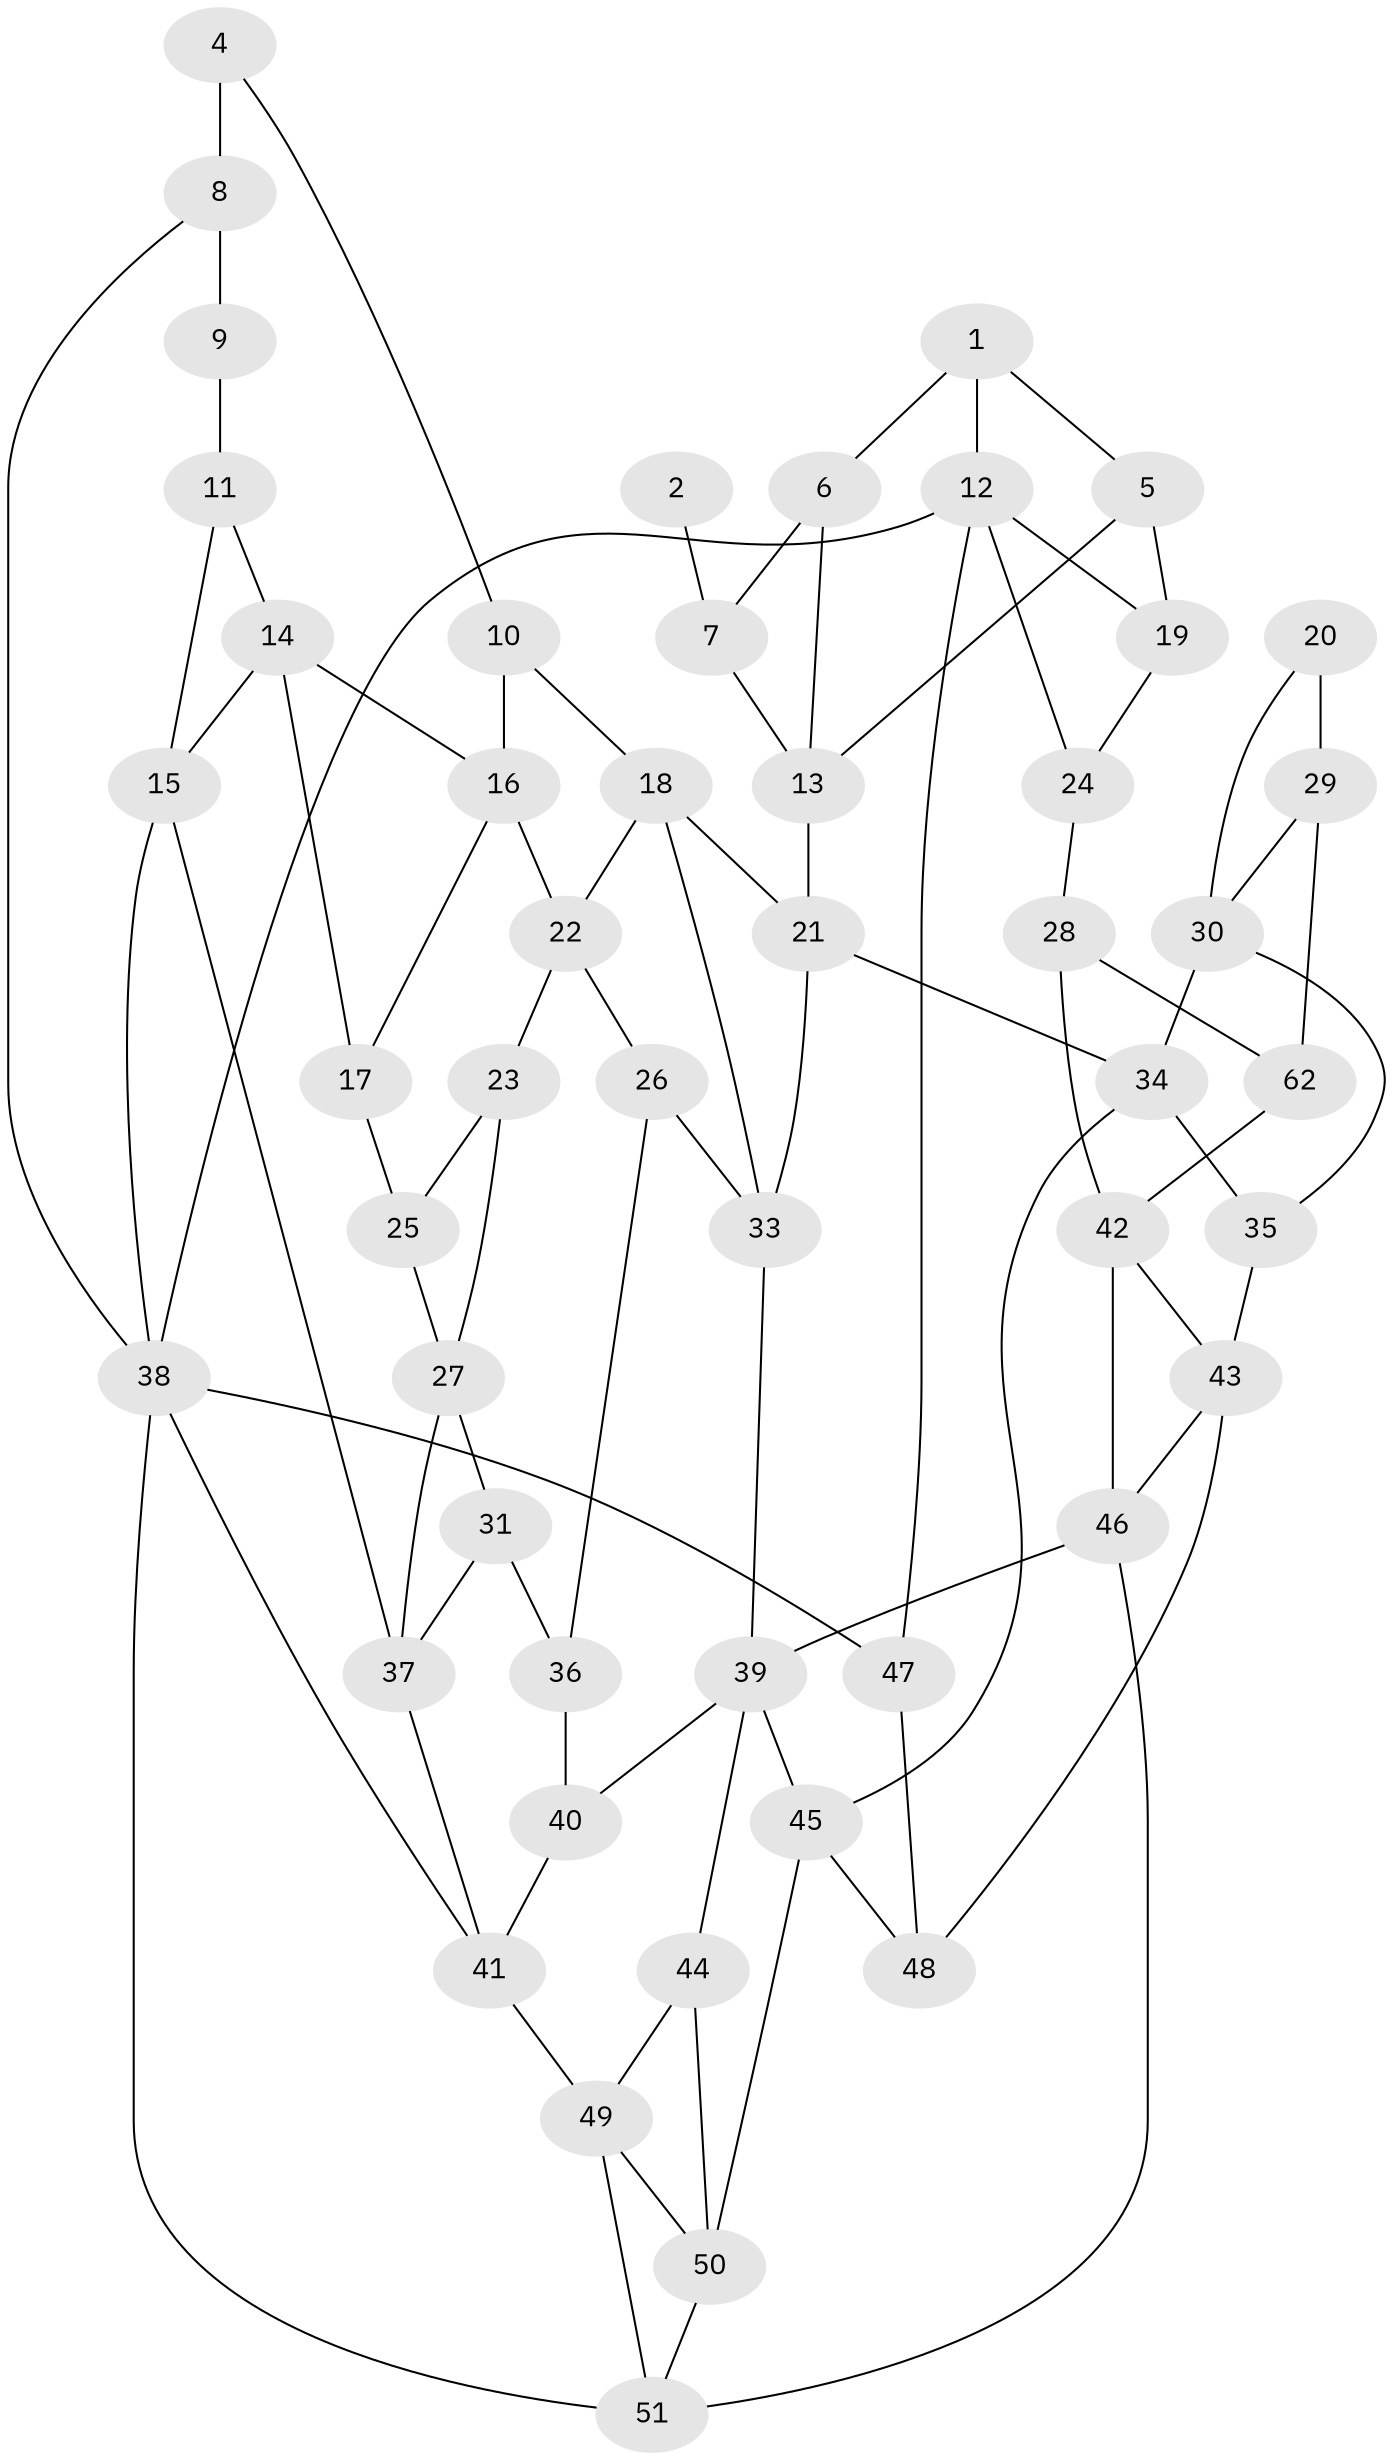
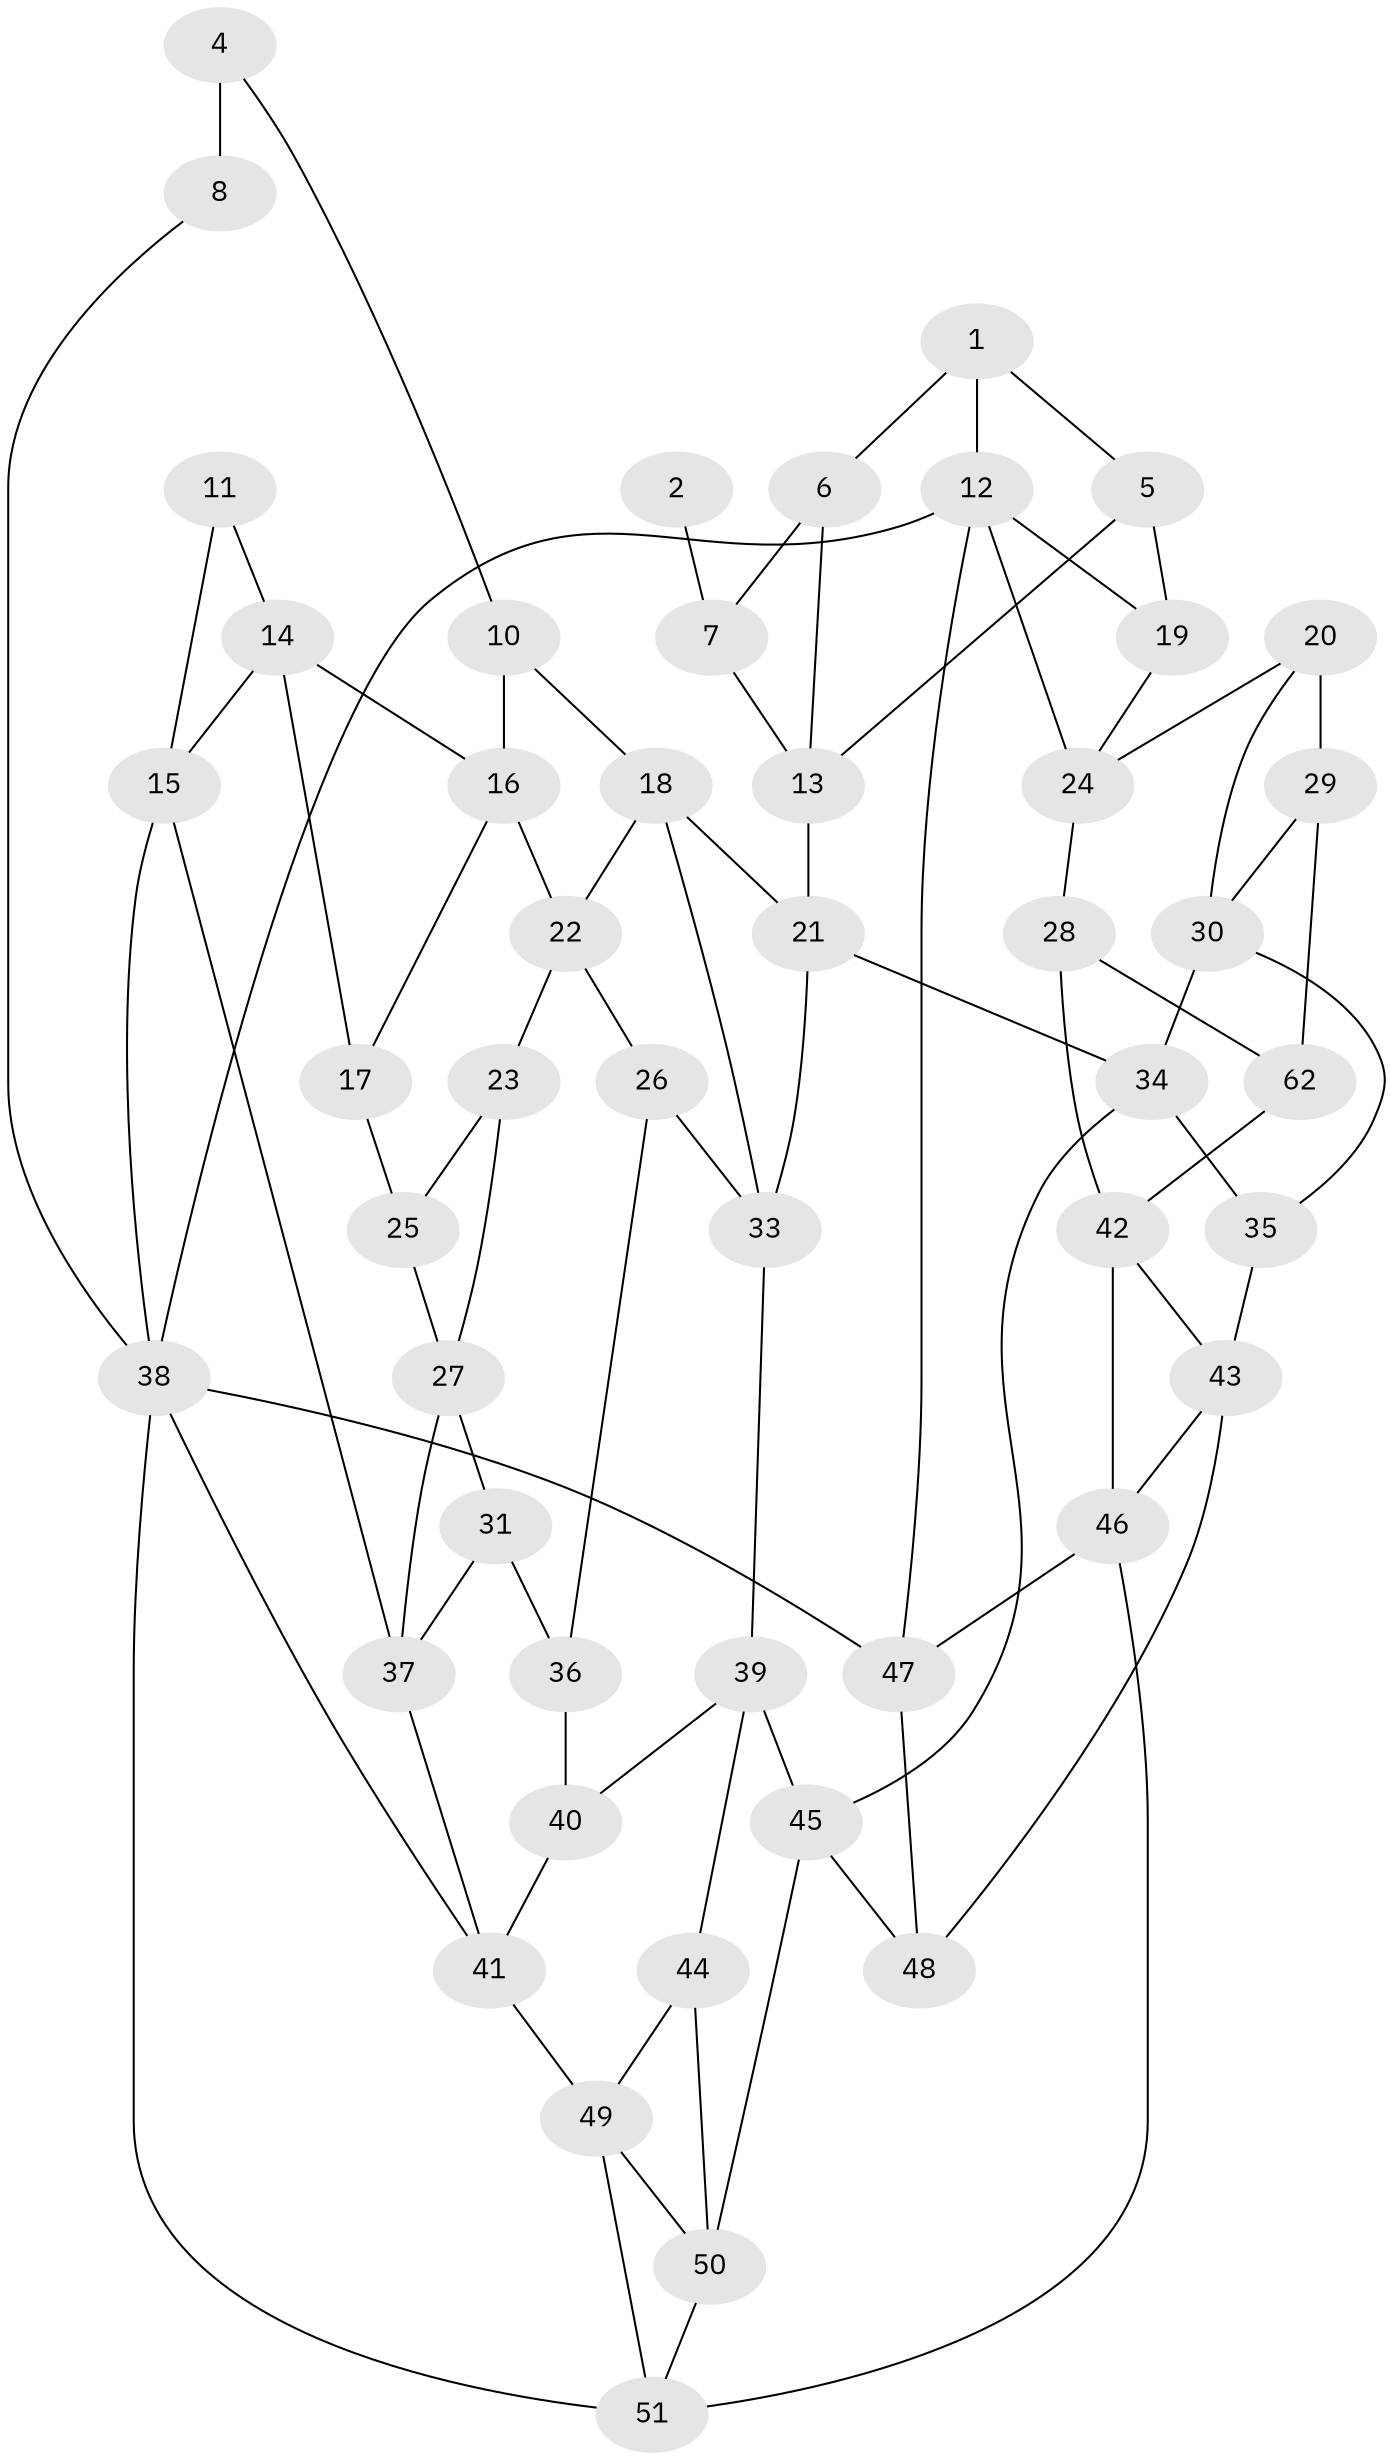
(220, 341) -> none
none -> (1199, 712)
(928, 1596) -> (1002, 1603)
